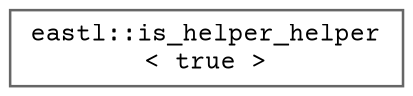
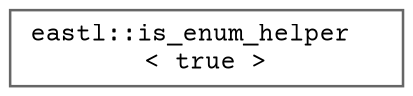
(207, 48) -> (207, 48)
